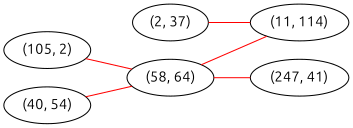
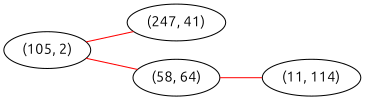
(170, 22) -> none
(232, 78) -> (110, 37)
(47, 105) -> none
